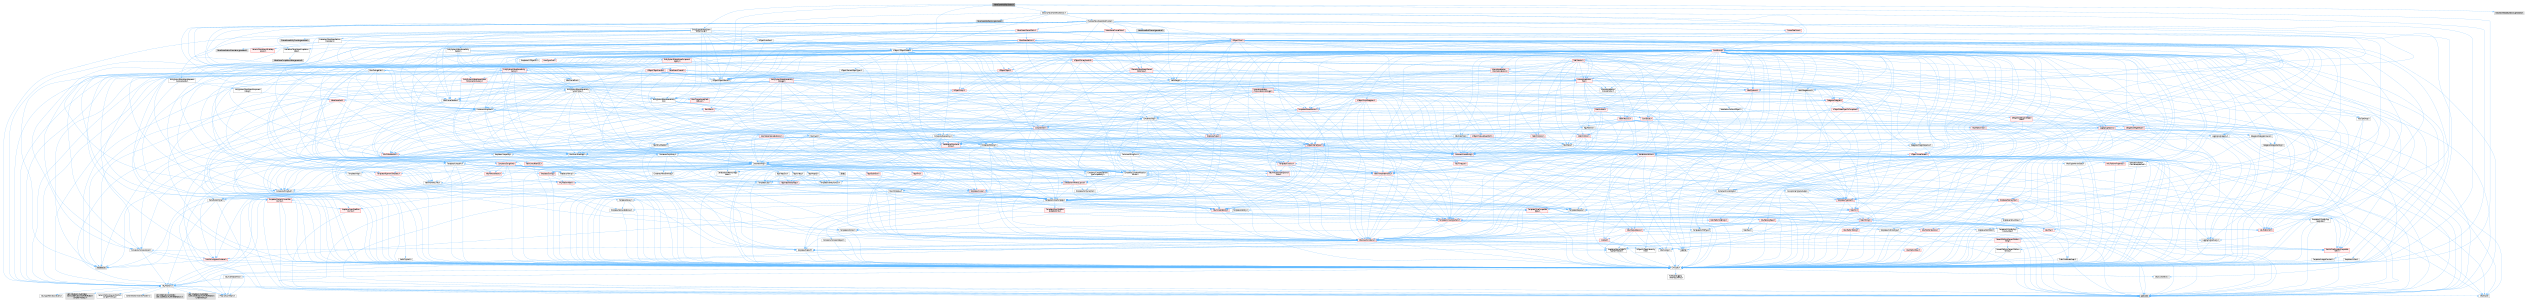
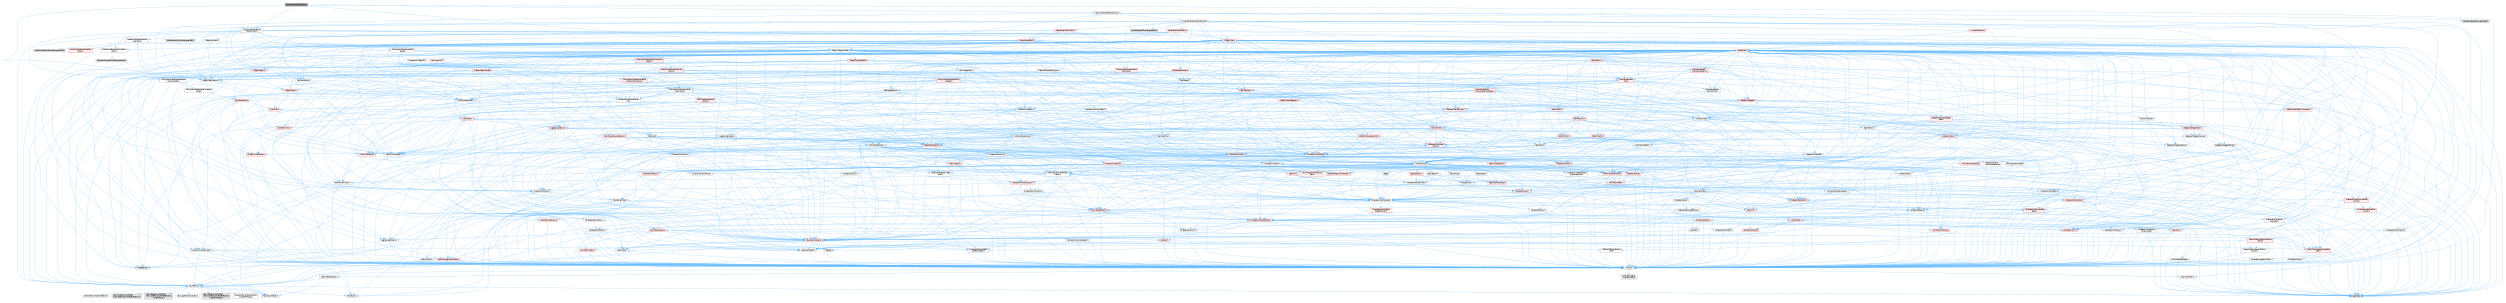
(2509, 13) -> none
(2363, 119) -> (2147, 119)
none -> (1724, 230)
